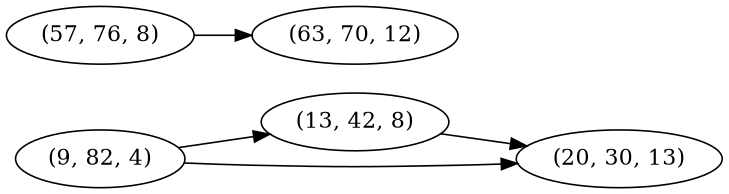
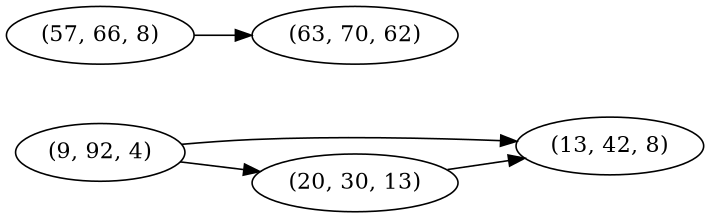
(100, 35) -> (100, 35)
(355, 35) -> (355, 35)
(476, 139) -> (478, 165)
(100, 159) -> (100, 152)
